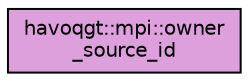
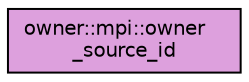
(124, 41) -> (124, 41)
